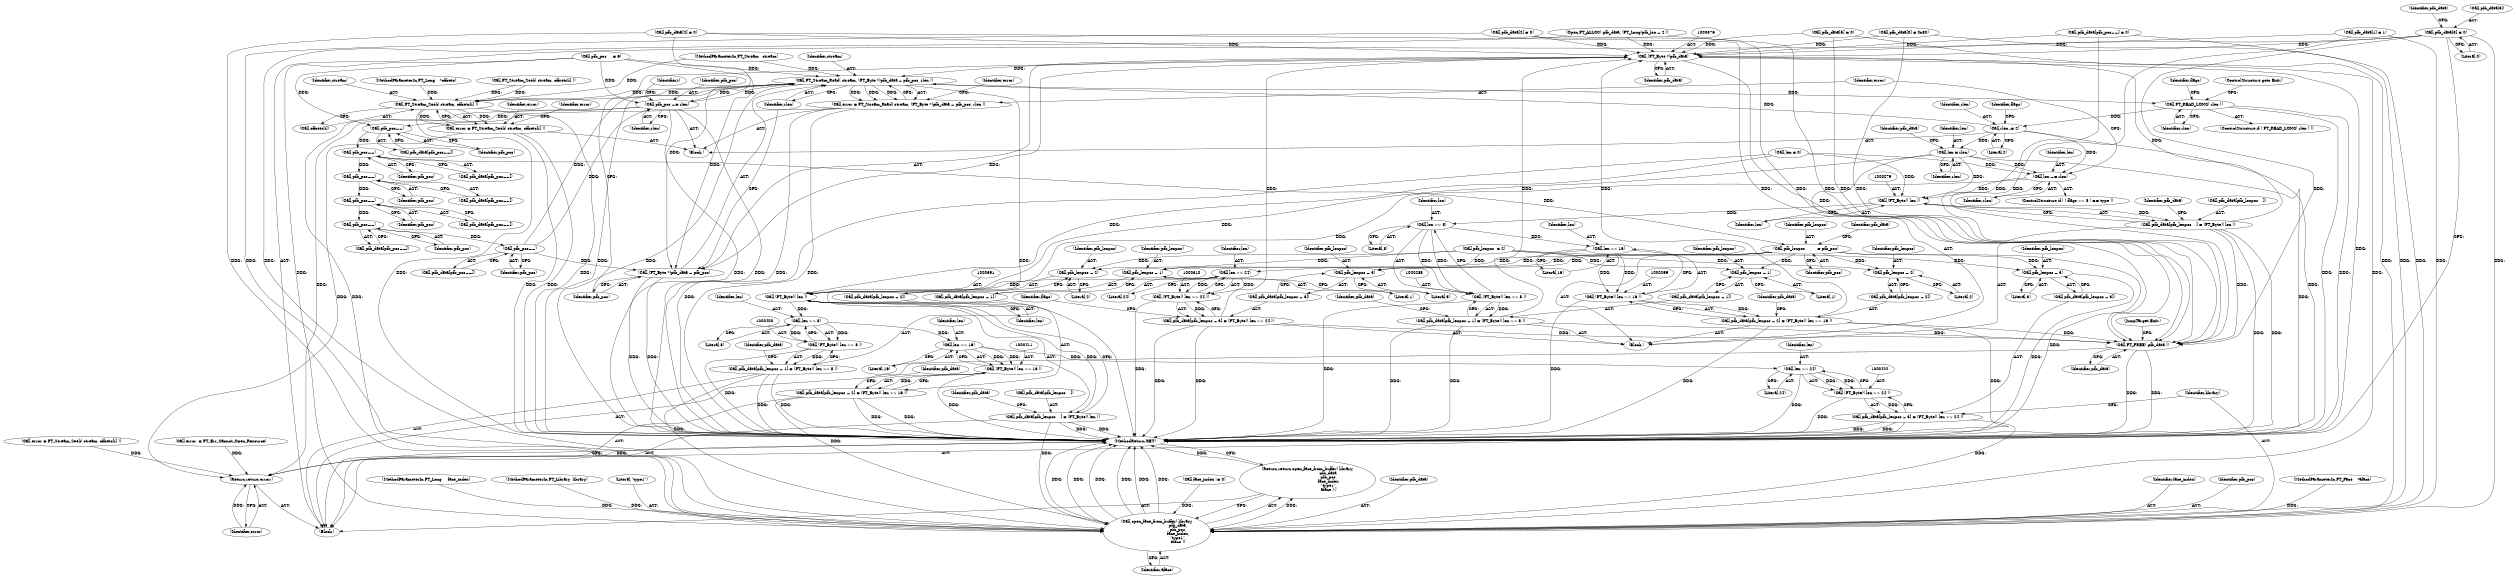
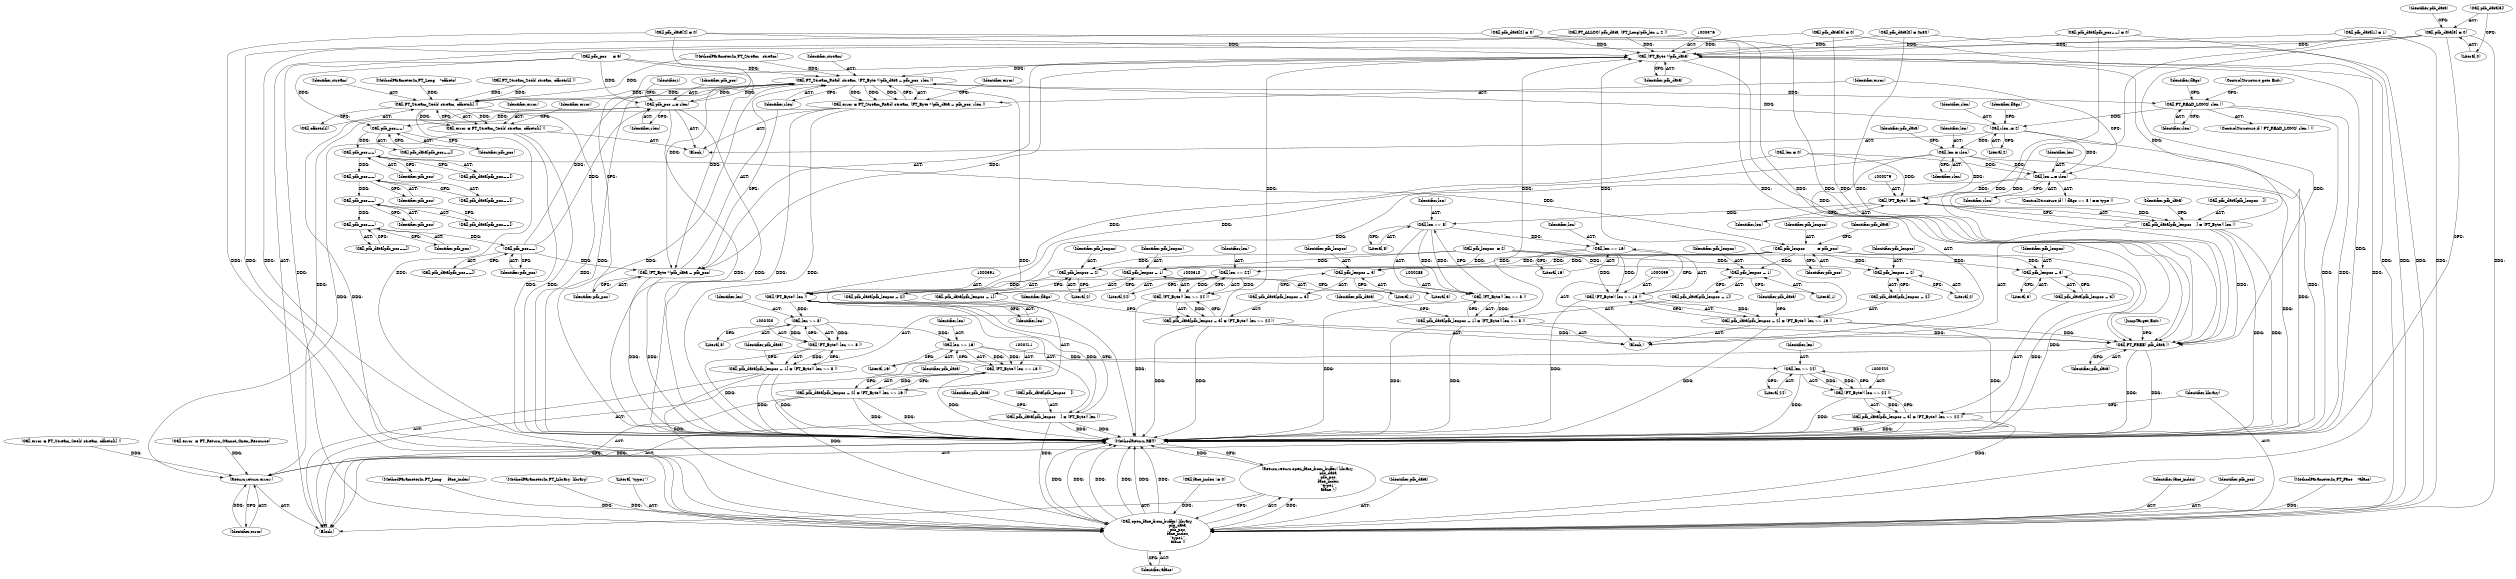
(1617, 33) -> (1617, 33)
(2454, 45) -> (2485, 32)
(944, 208) -> (2258, 428)
(221, 441) -> (221, 441)
